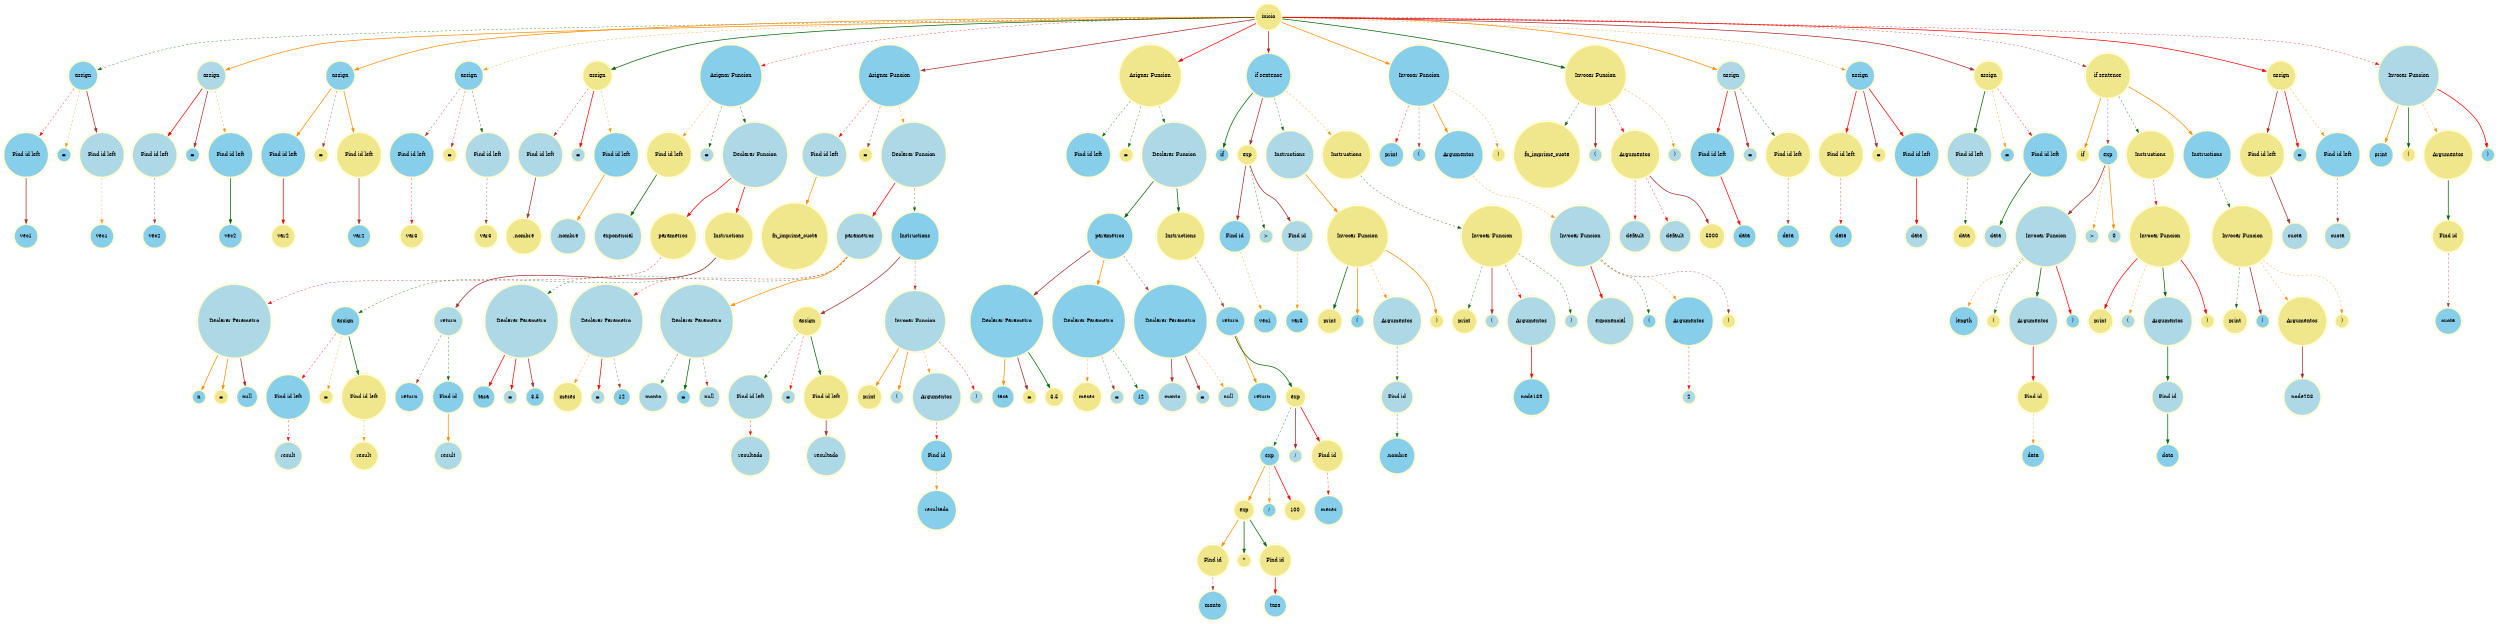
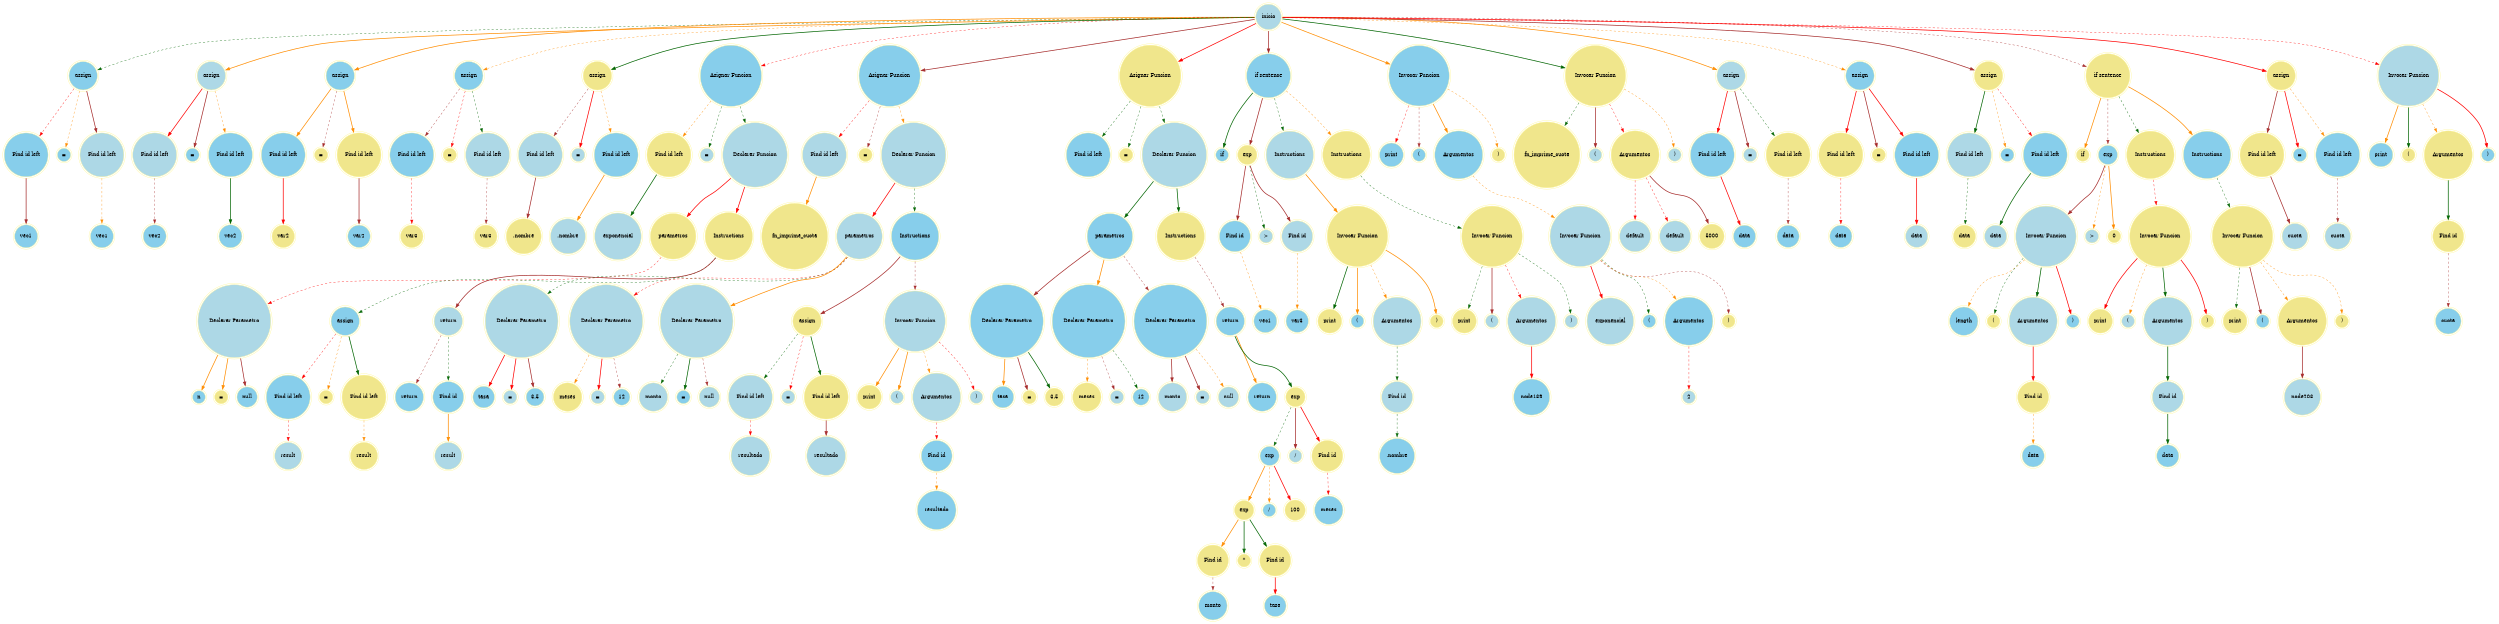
(1269, 17) -> (1269, 17)
(2114, 236) -> (2114, 236)
